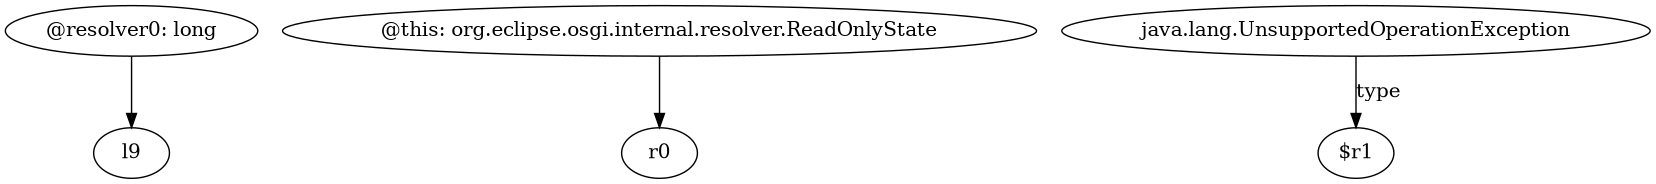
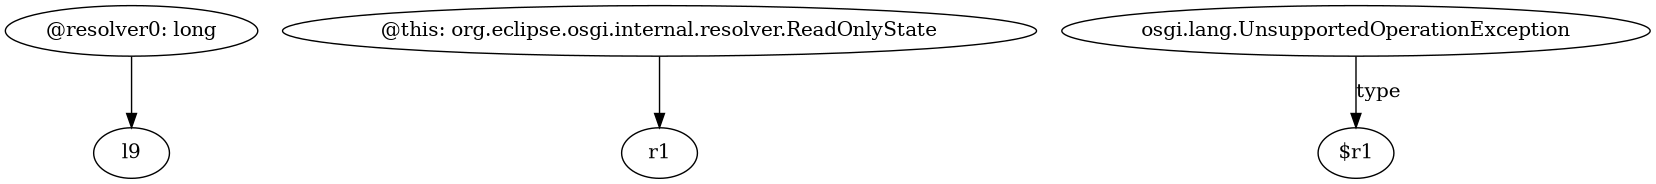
(1356, 31) -> (1356, 31)
(660, 153) -> (660, 153)
